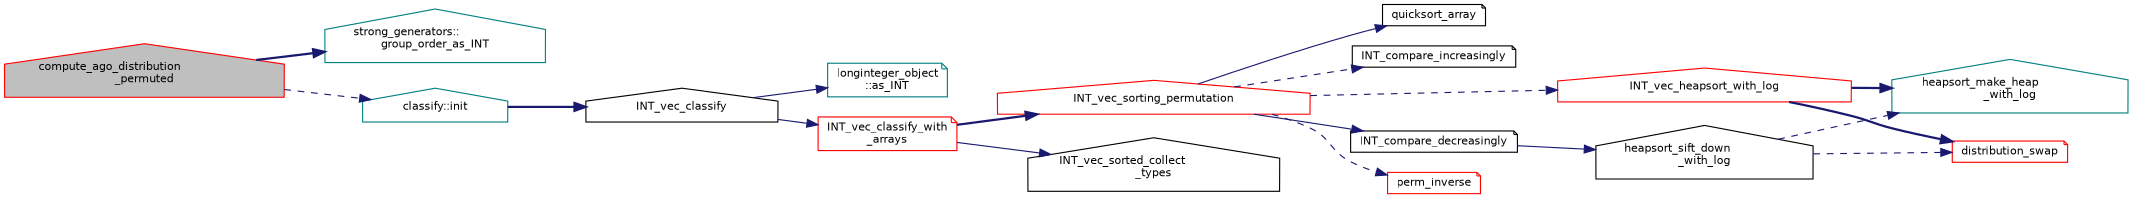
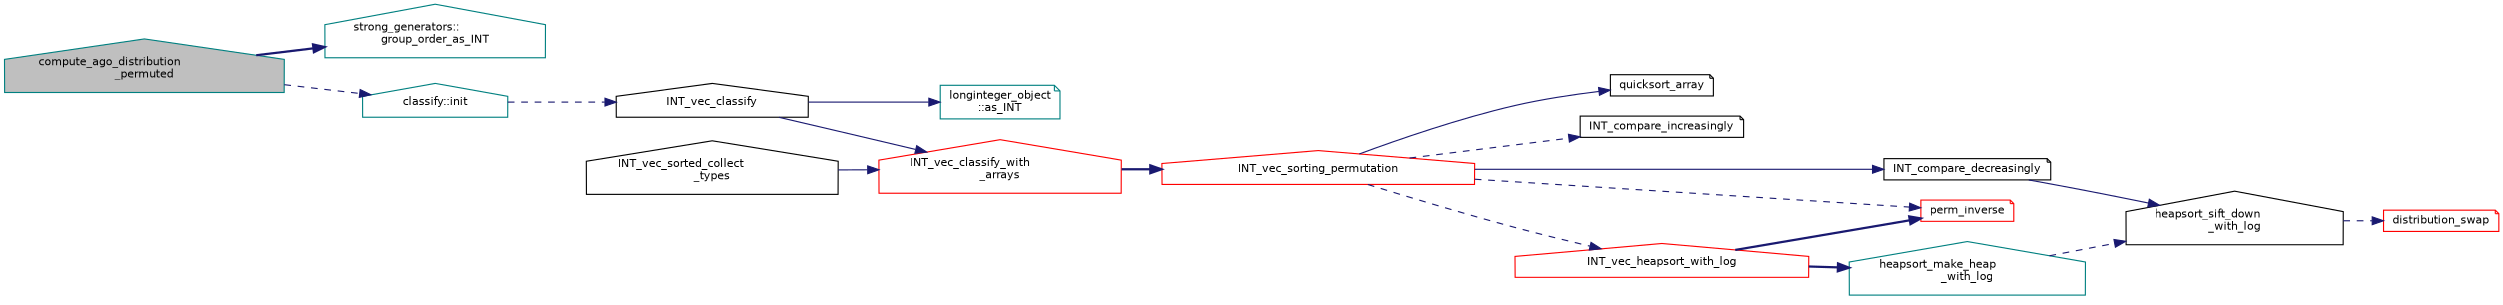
(144, 73) -> (144, 69)
(541, 107) -> (556, 102)
(1850, 116) -> (1823, 235)
(1833, 127) -> (2082, 250)
(888, 134) -> (1000, 169)
(998, 148) -> (853, 170)
